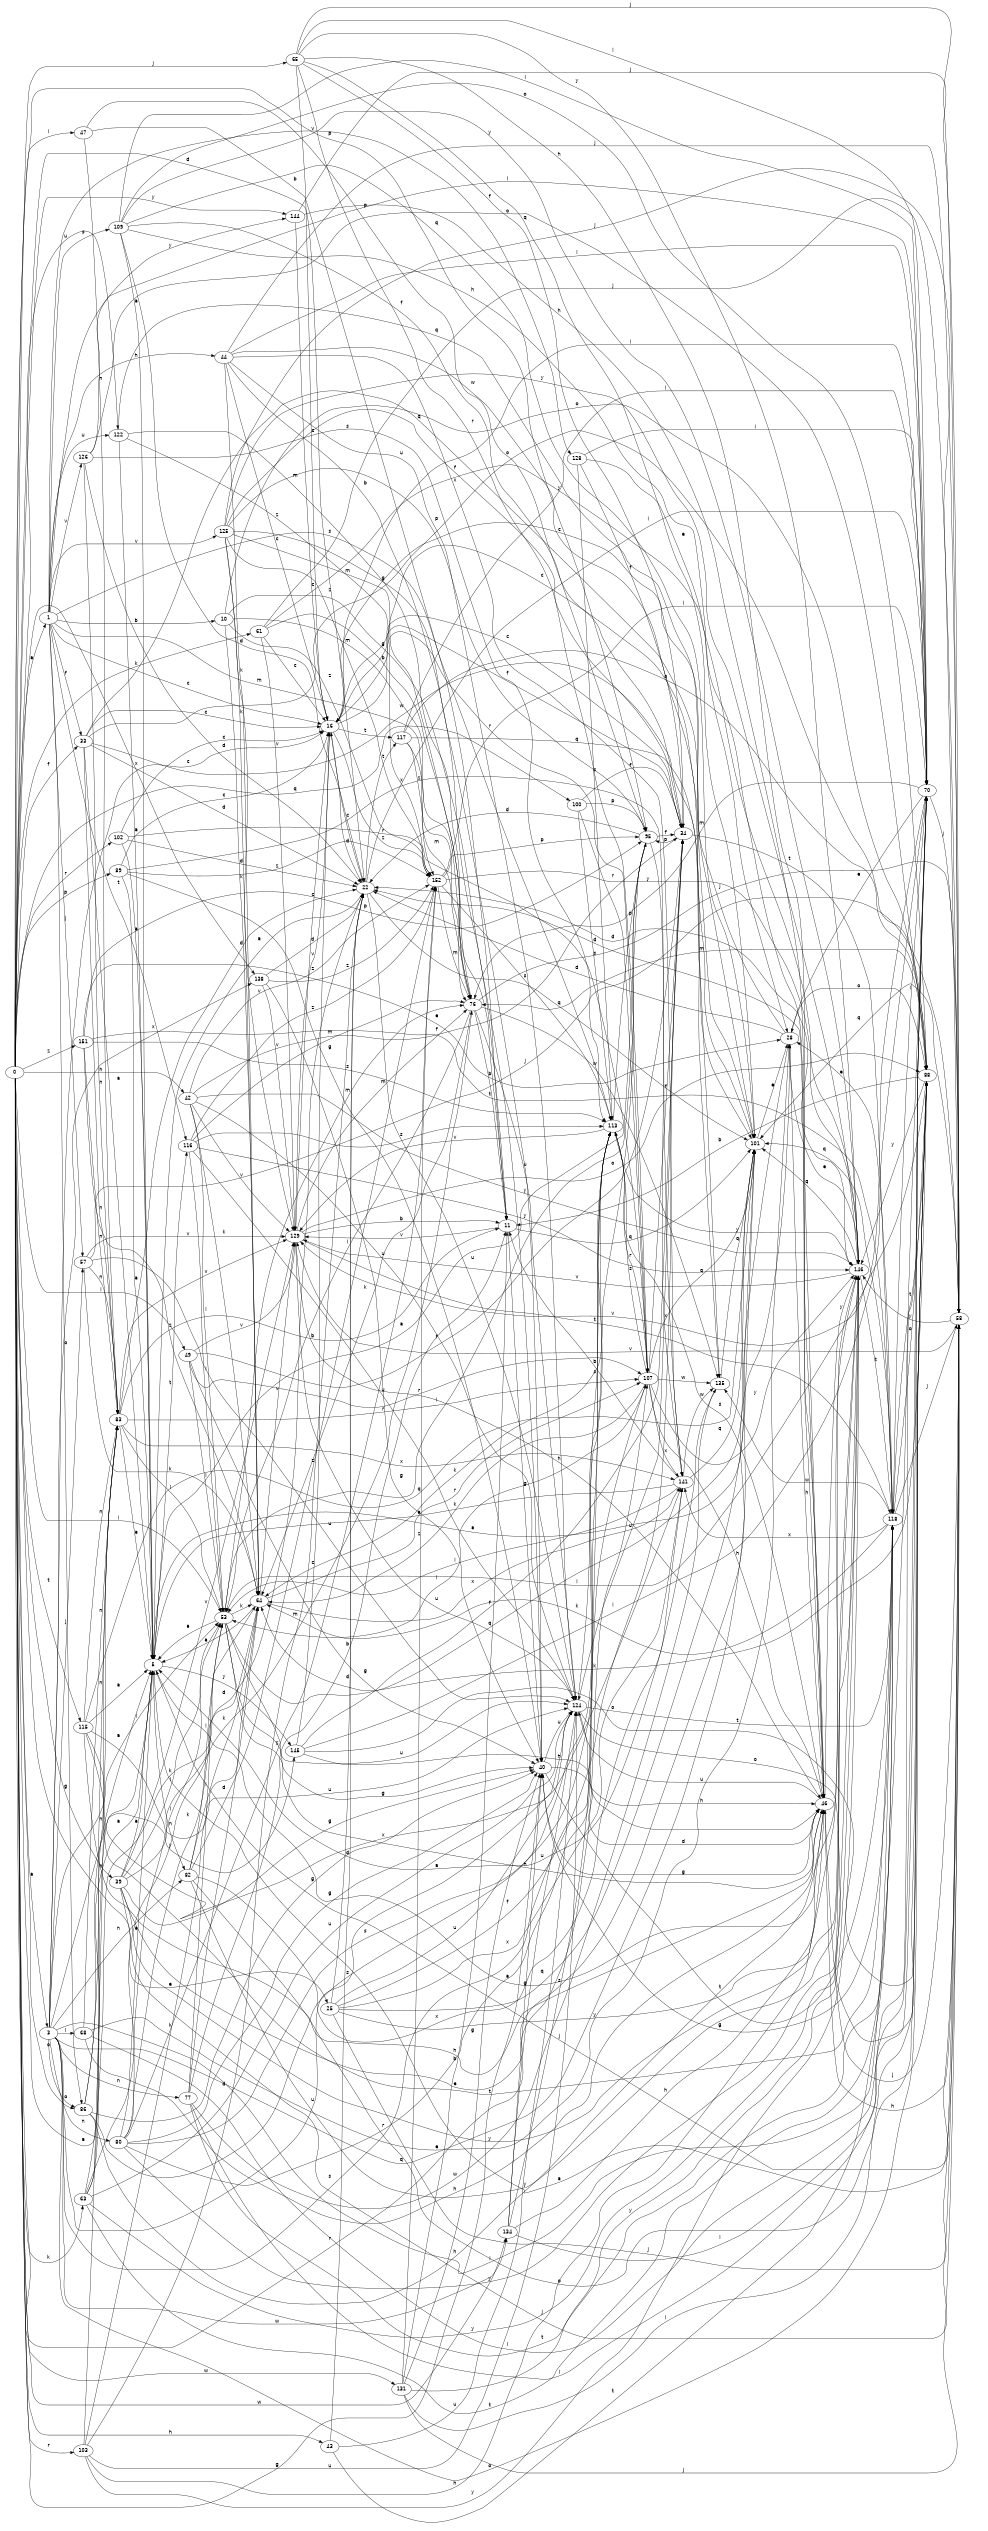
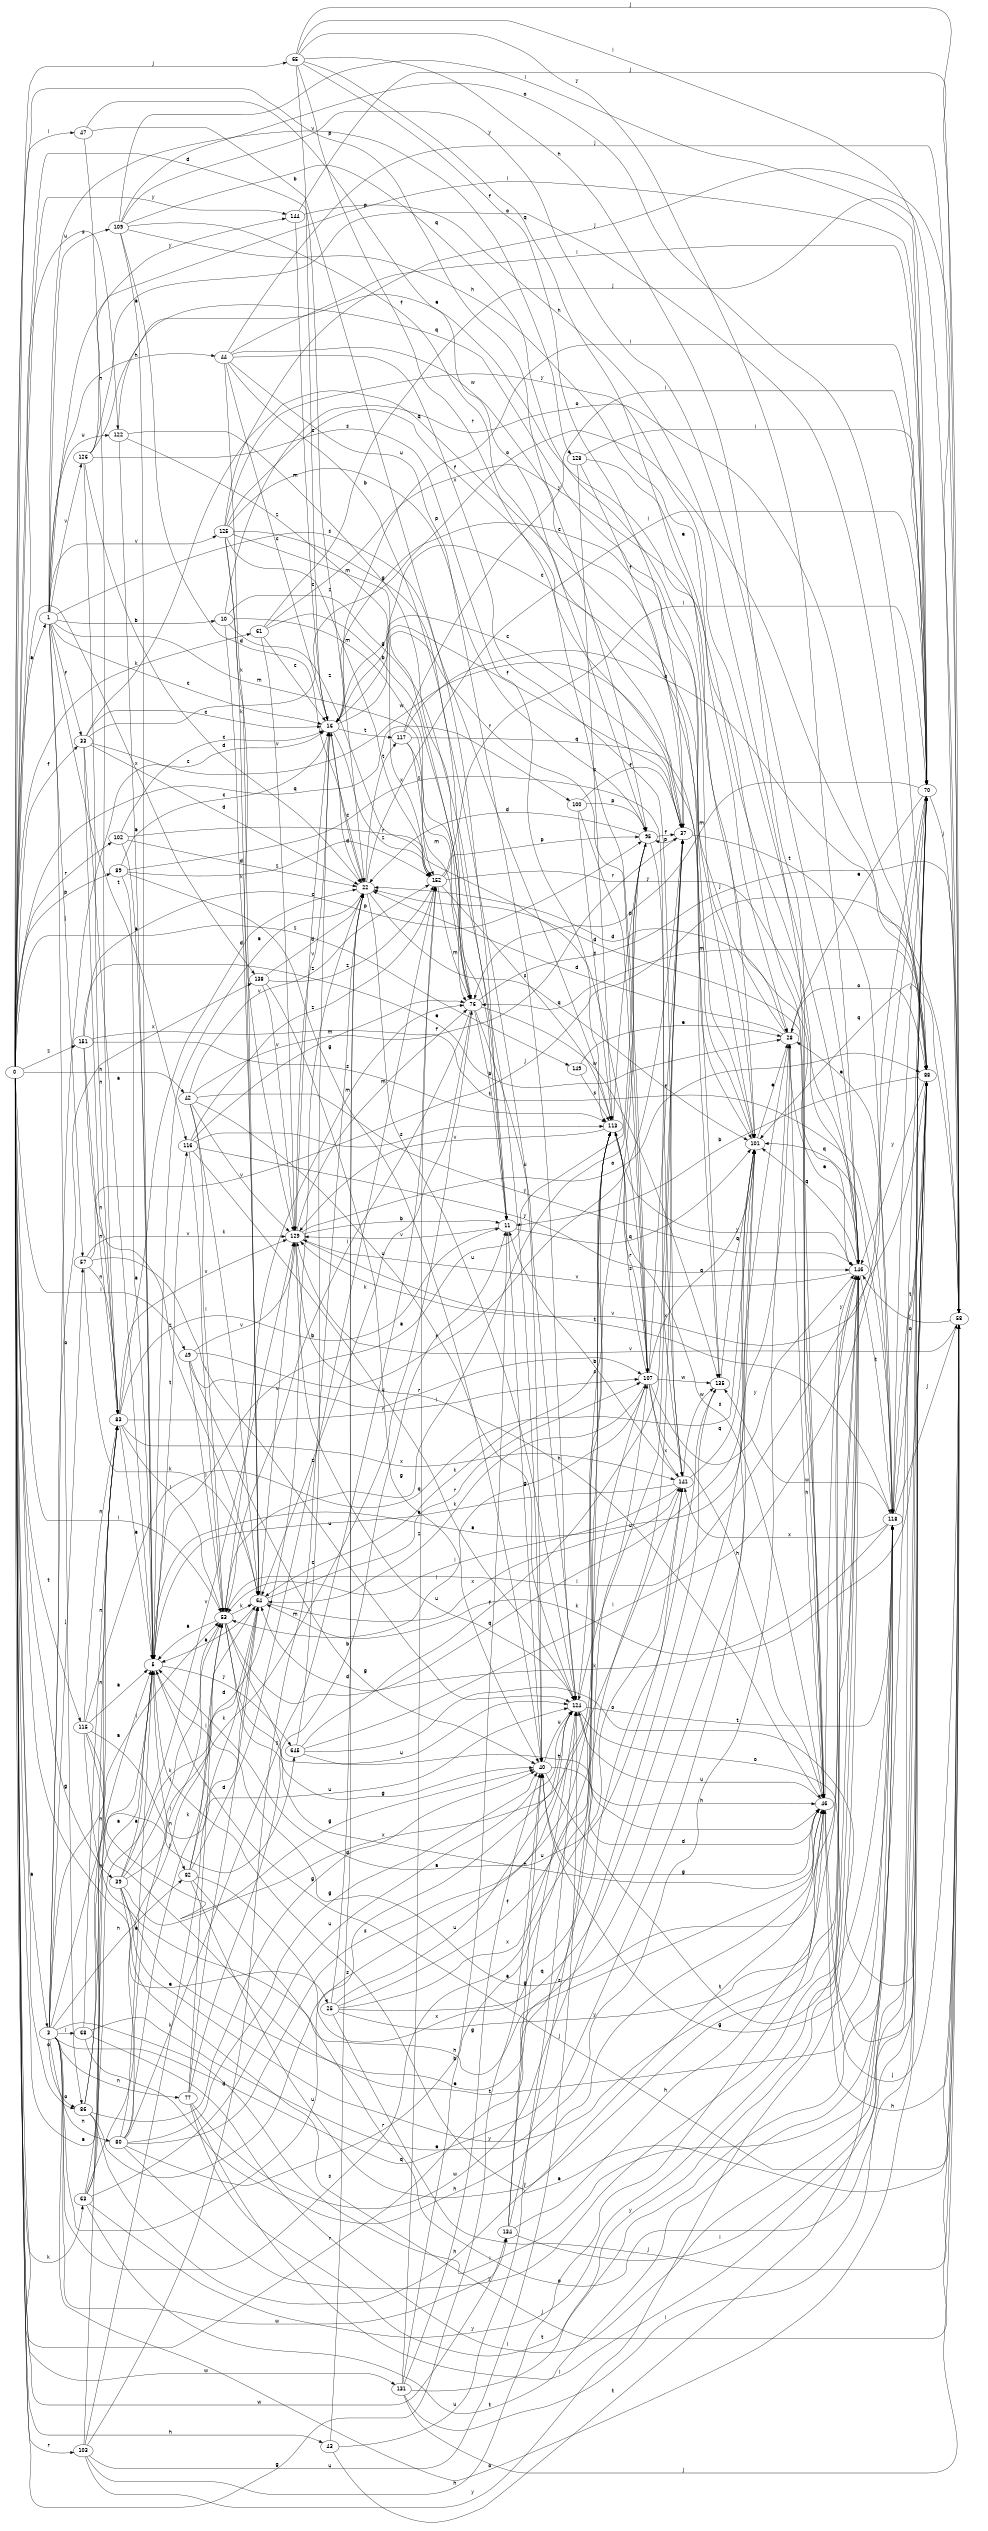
none -> (544, 439)
(683, 834) -> (683, 834)
none -> (577, 1069)
(295, 1751) -> (295, 1751)
